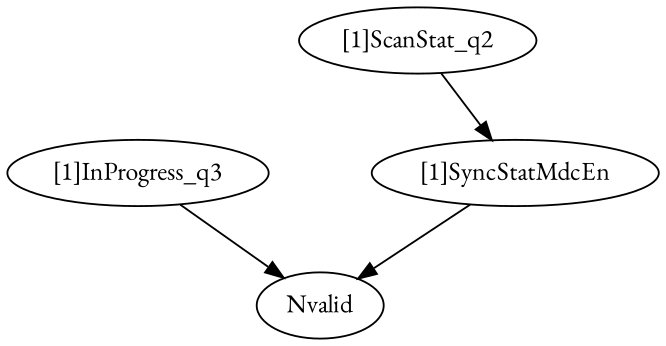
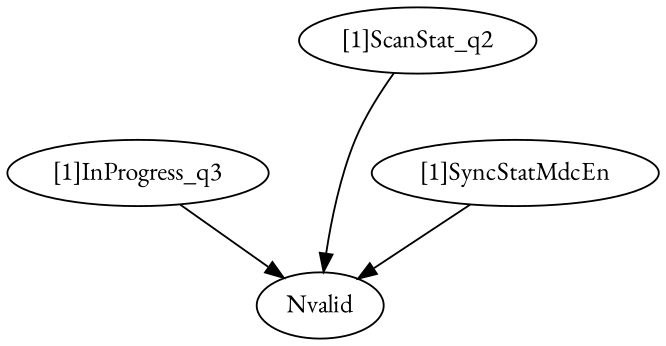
(461, 99) -> (348, 159)
